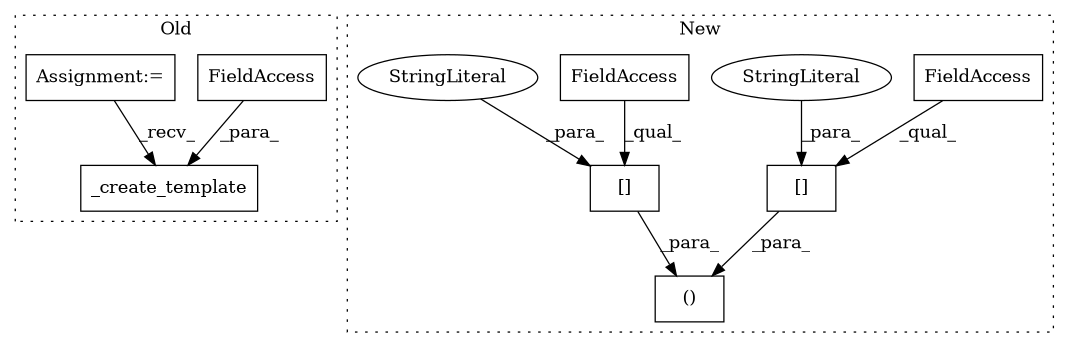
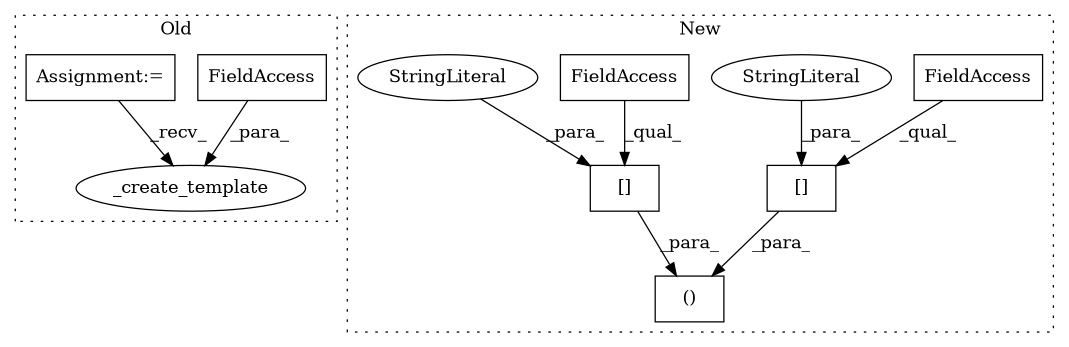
(169, 188) -> (191, 188)
